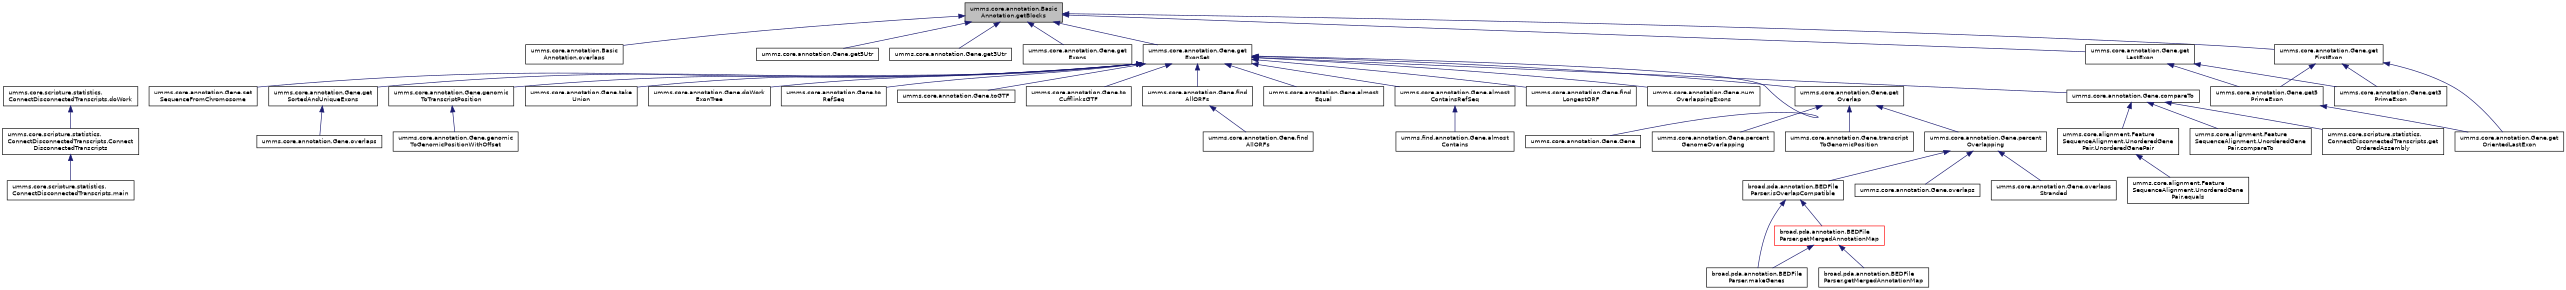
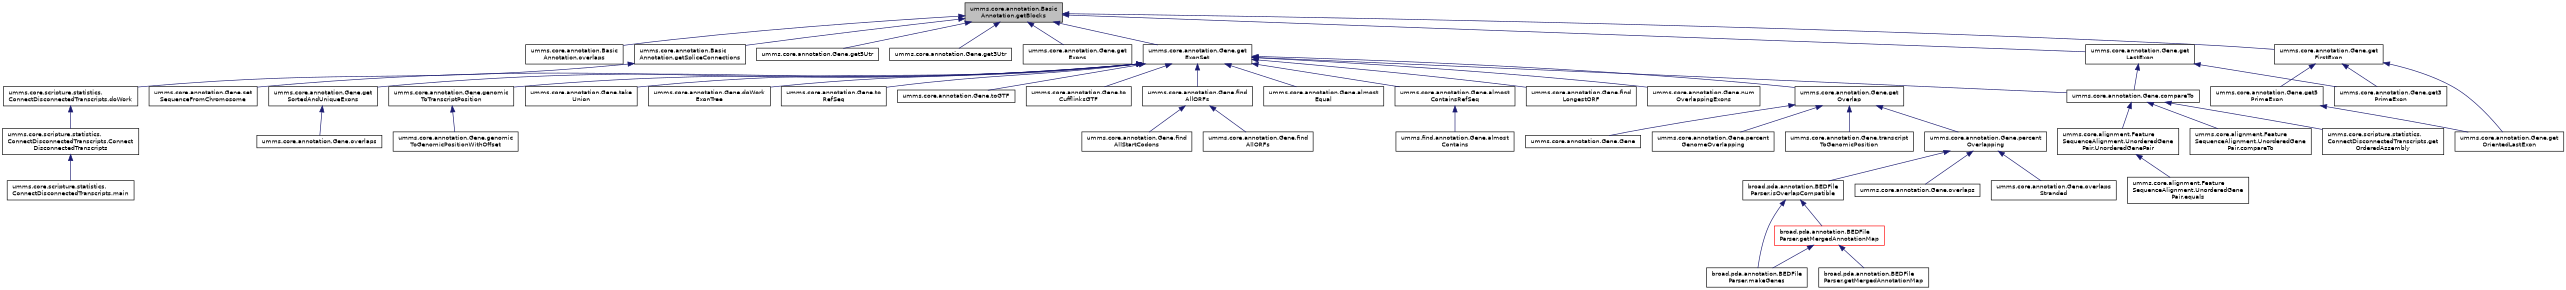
none -> (690, 54)
(1648, 71) -> (1699, 120)
(2207, 76) -> (2136, 80)
none -> (1137, 142)
